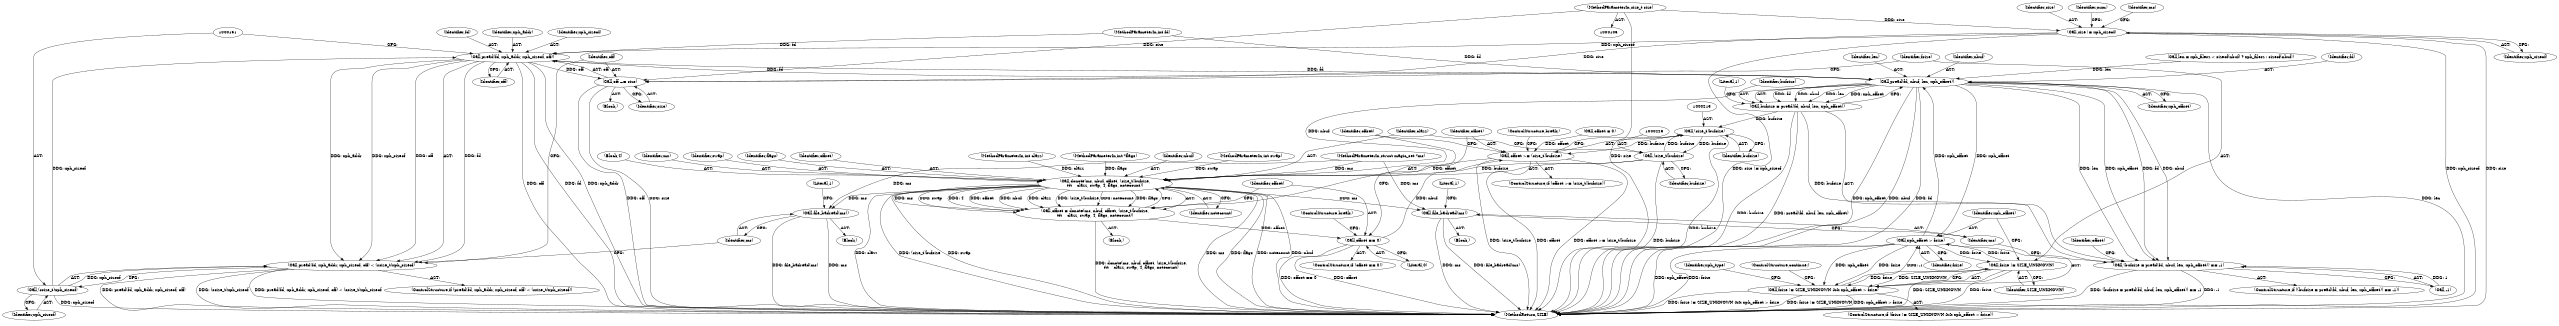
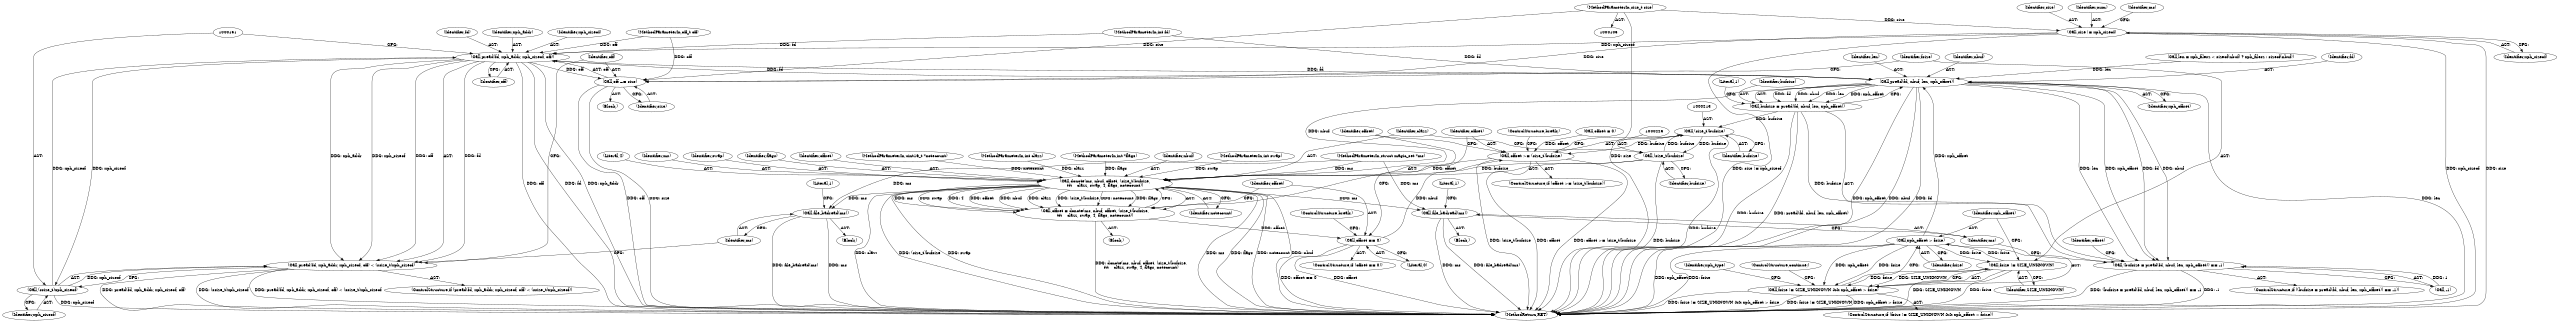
(2098, 20) -> (2098, 20)
none -> (668, 32)
none -> (170, 67)
(613, 156) -> (613, 156)
none -> (905, 156)
(1975, 159) -> none
(1915, 266) -> (1915, 266)
(1526, 315) -> (1526, 315)
